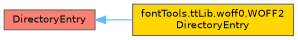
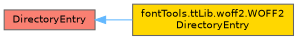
(213, 20) -> (213, 20)
